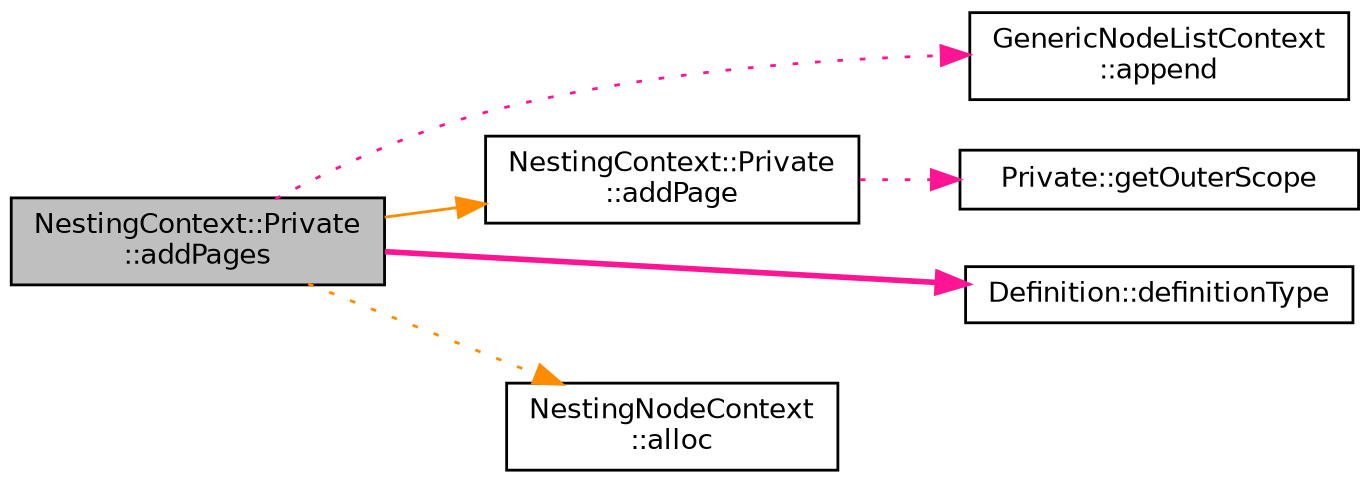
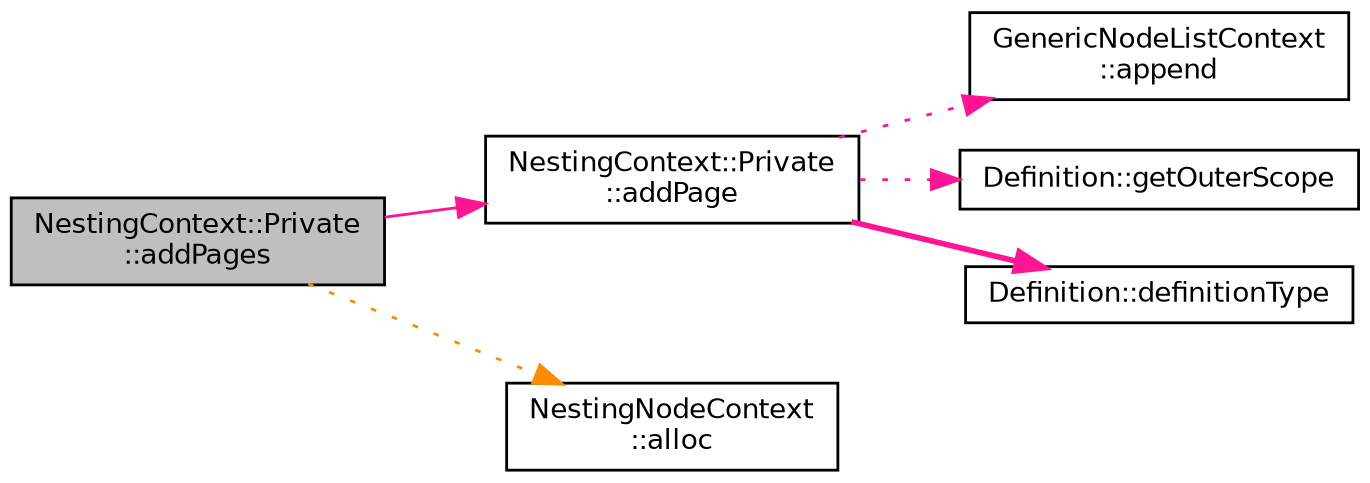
(599, 88) -> (902, 122)
(1159, 180) -> (1159, 180)
(421, 212) -> (421, 212)
(661, 267) -> (934, 242)
